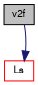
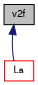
(26, 38) -> (12, 48)
